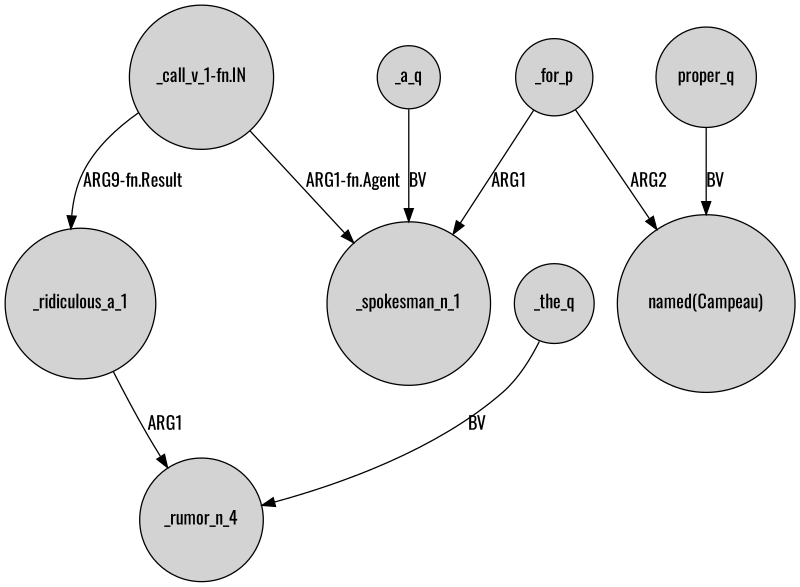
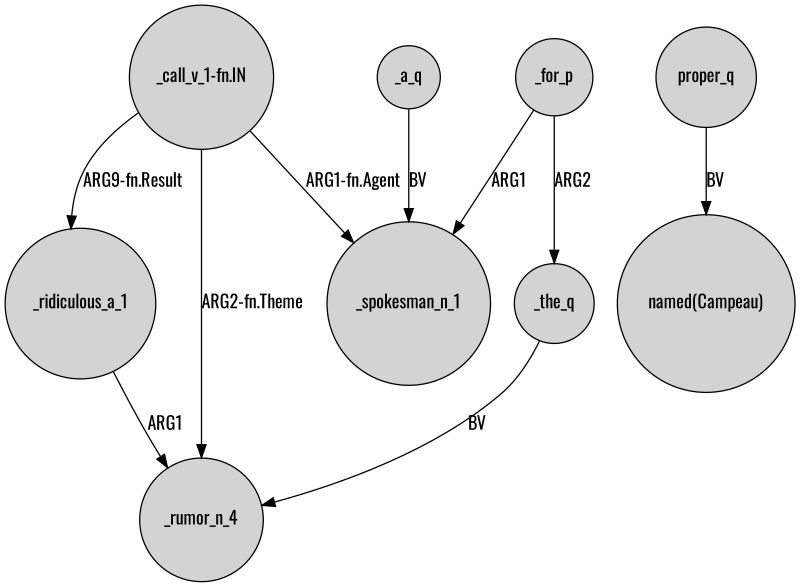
(612, 164) -> (554, 183)
none -> (201, 297)
